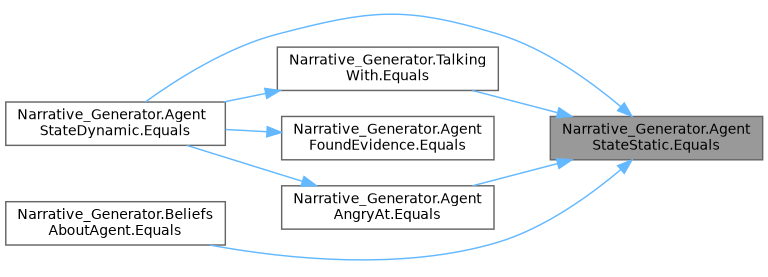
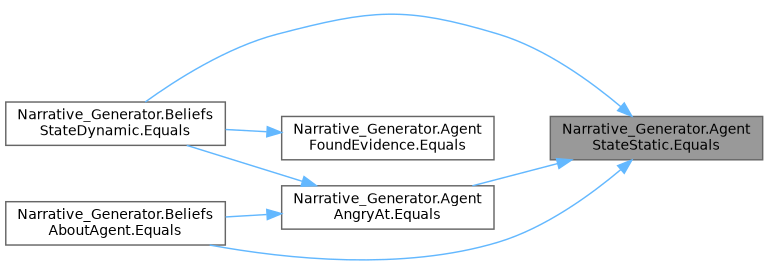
(388, 69) -> none
(116, 124) -> (116, 124)
none -> (246, 216)
